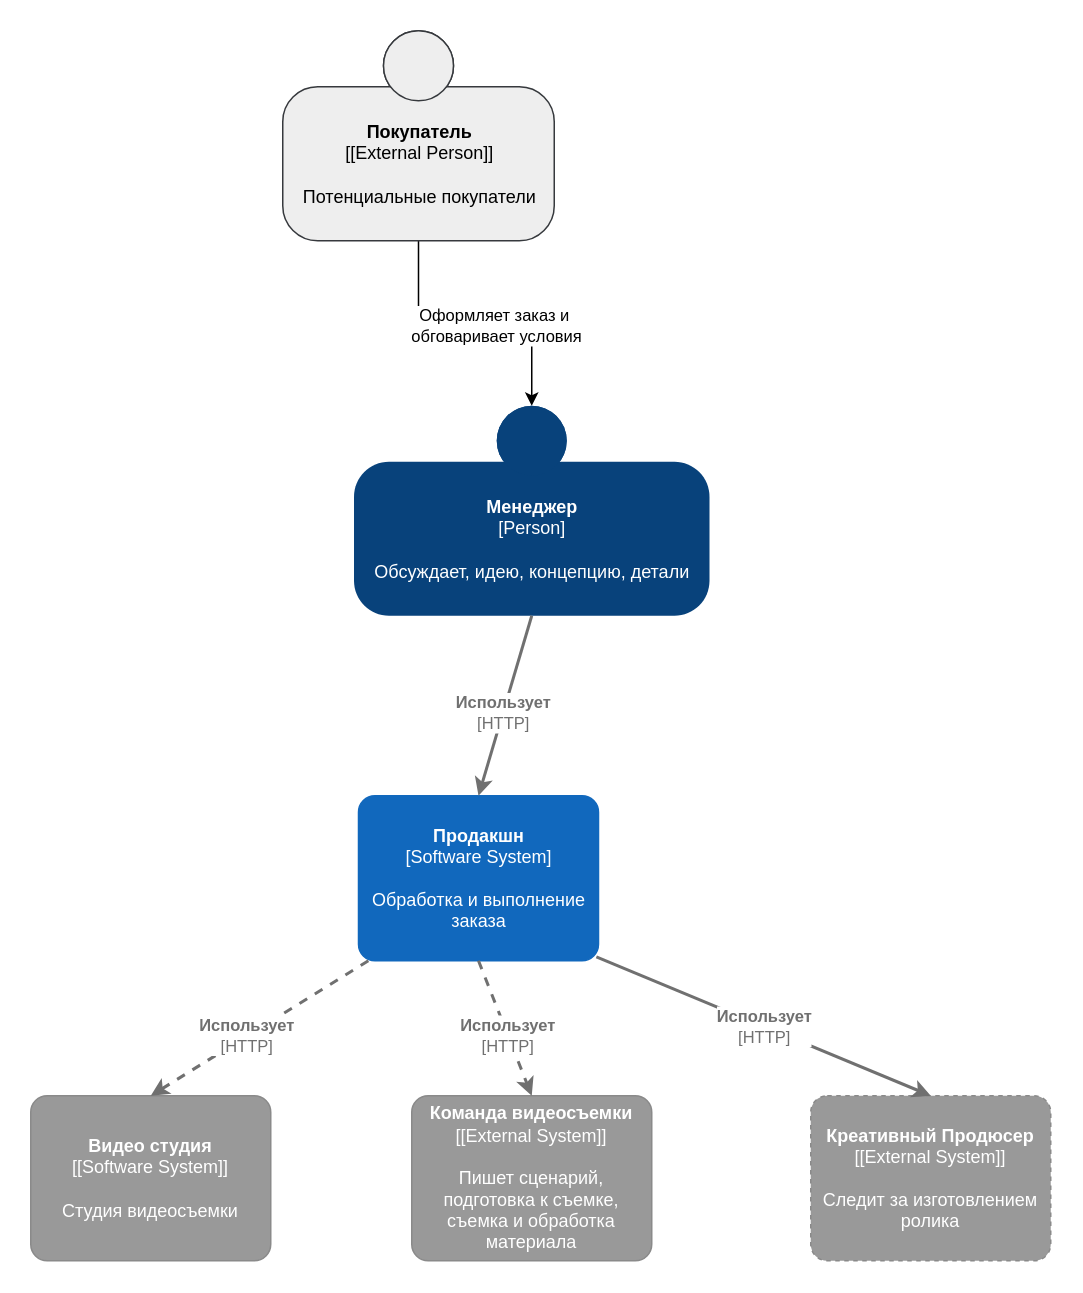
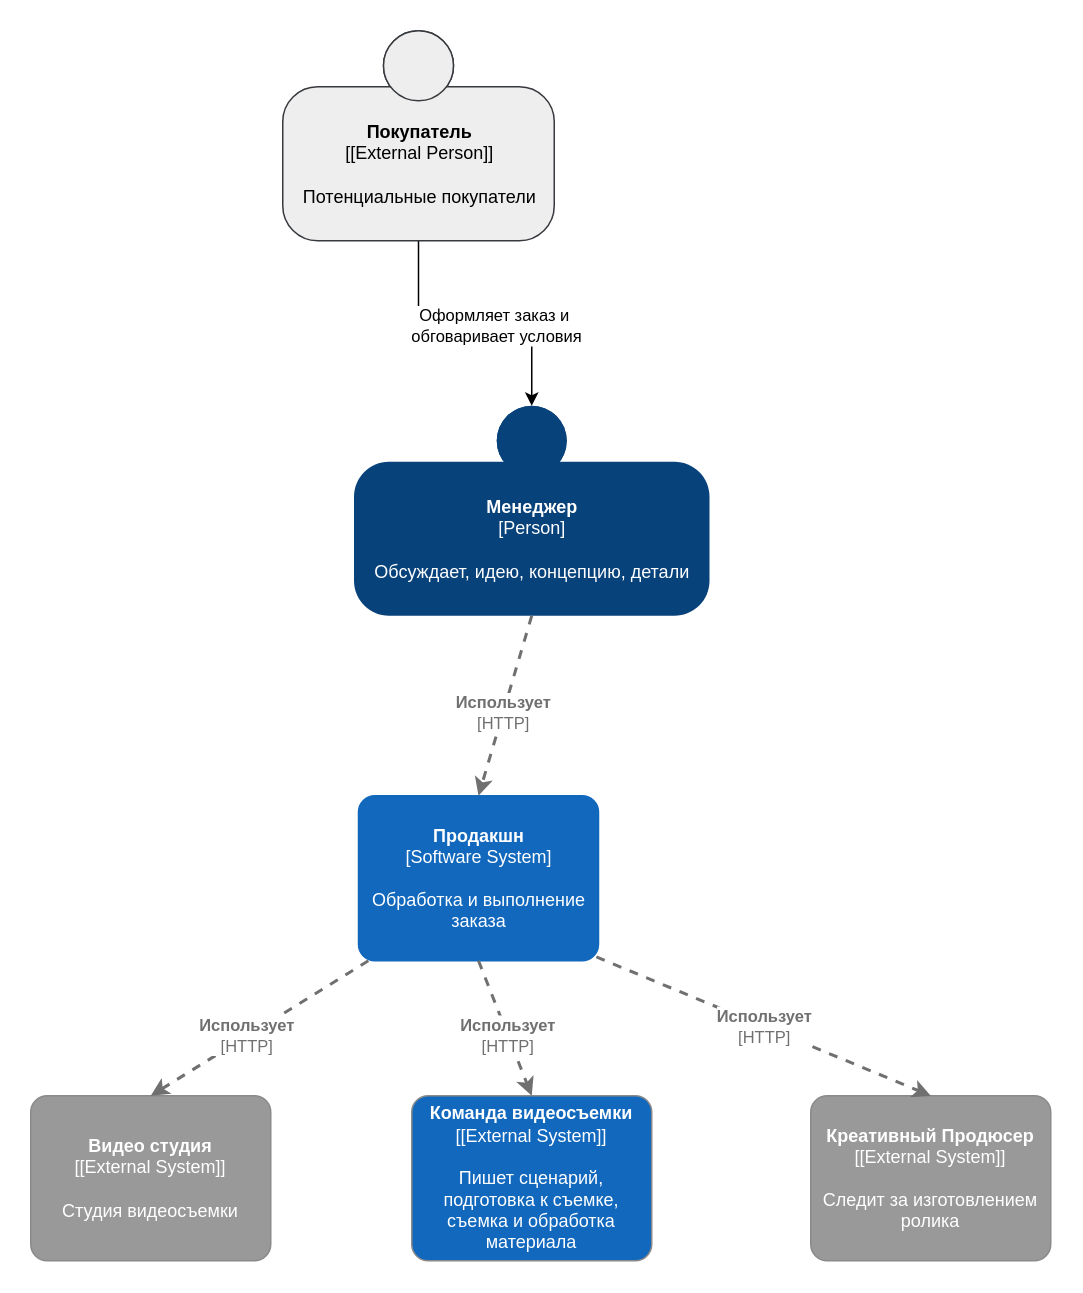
(521, 652) -> (521, 652)
(657, 982) -> (657, 982)
(151, 1178) -> (151, 1178)
(532, 1178) -> (532, 1178)
(931, 1178) -> (931, 1178)
